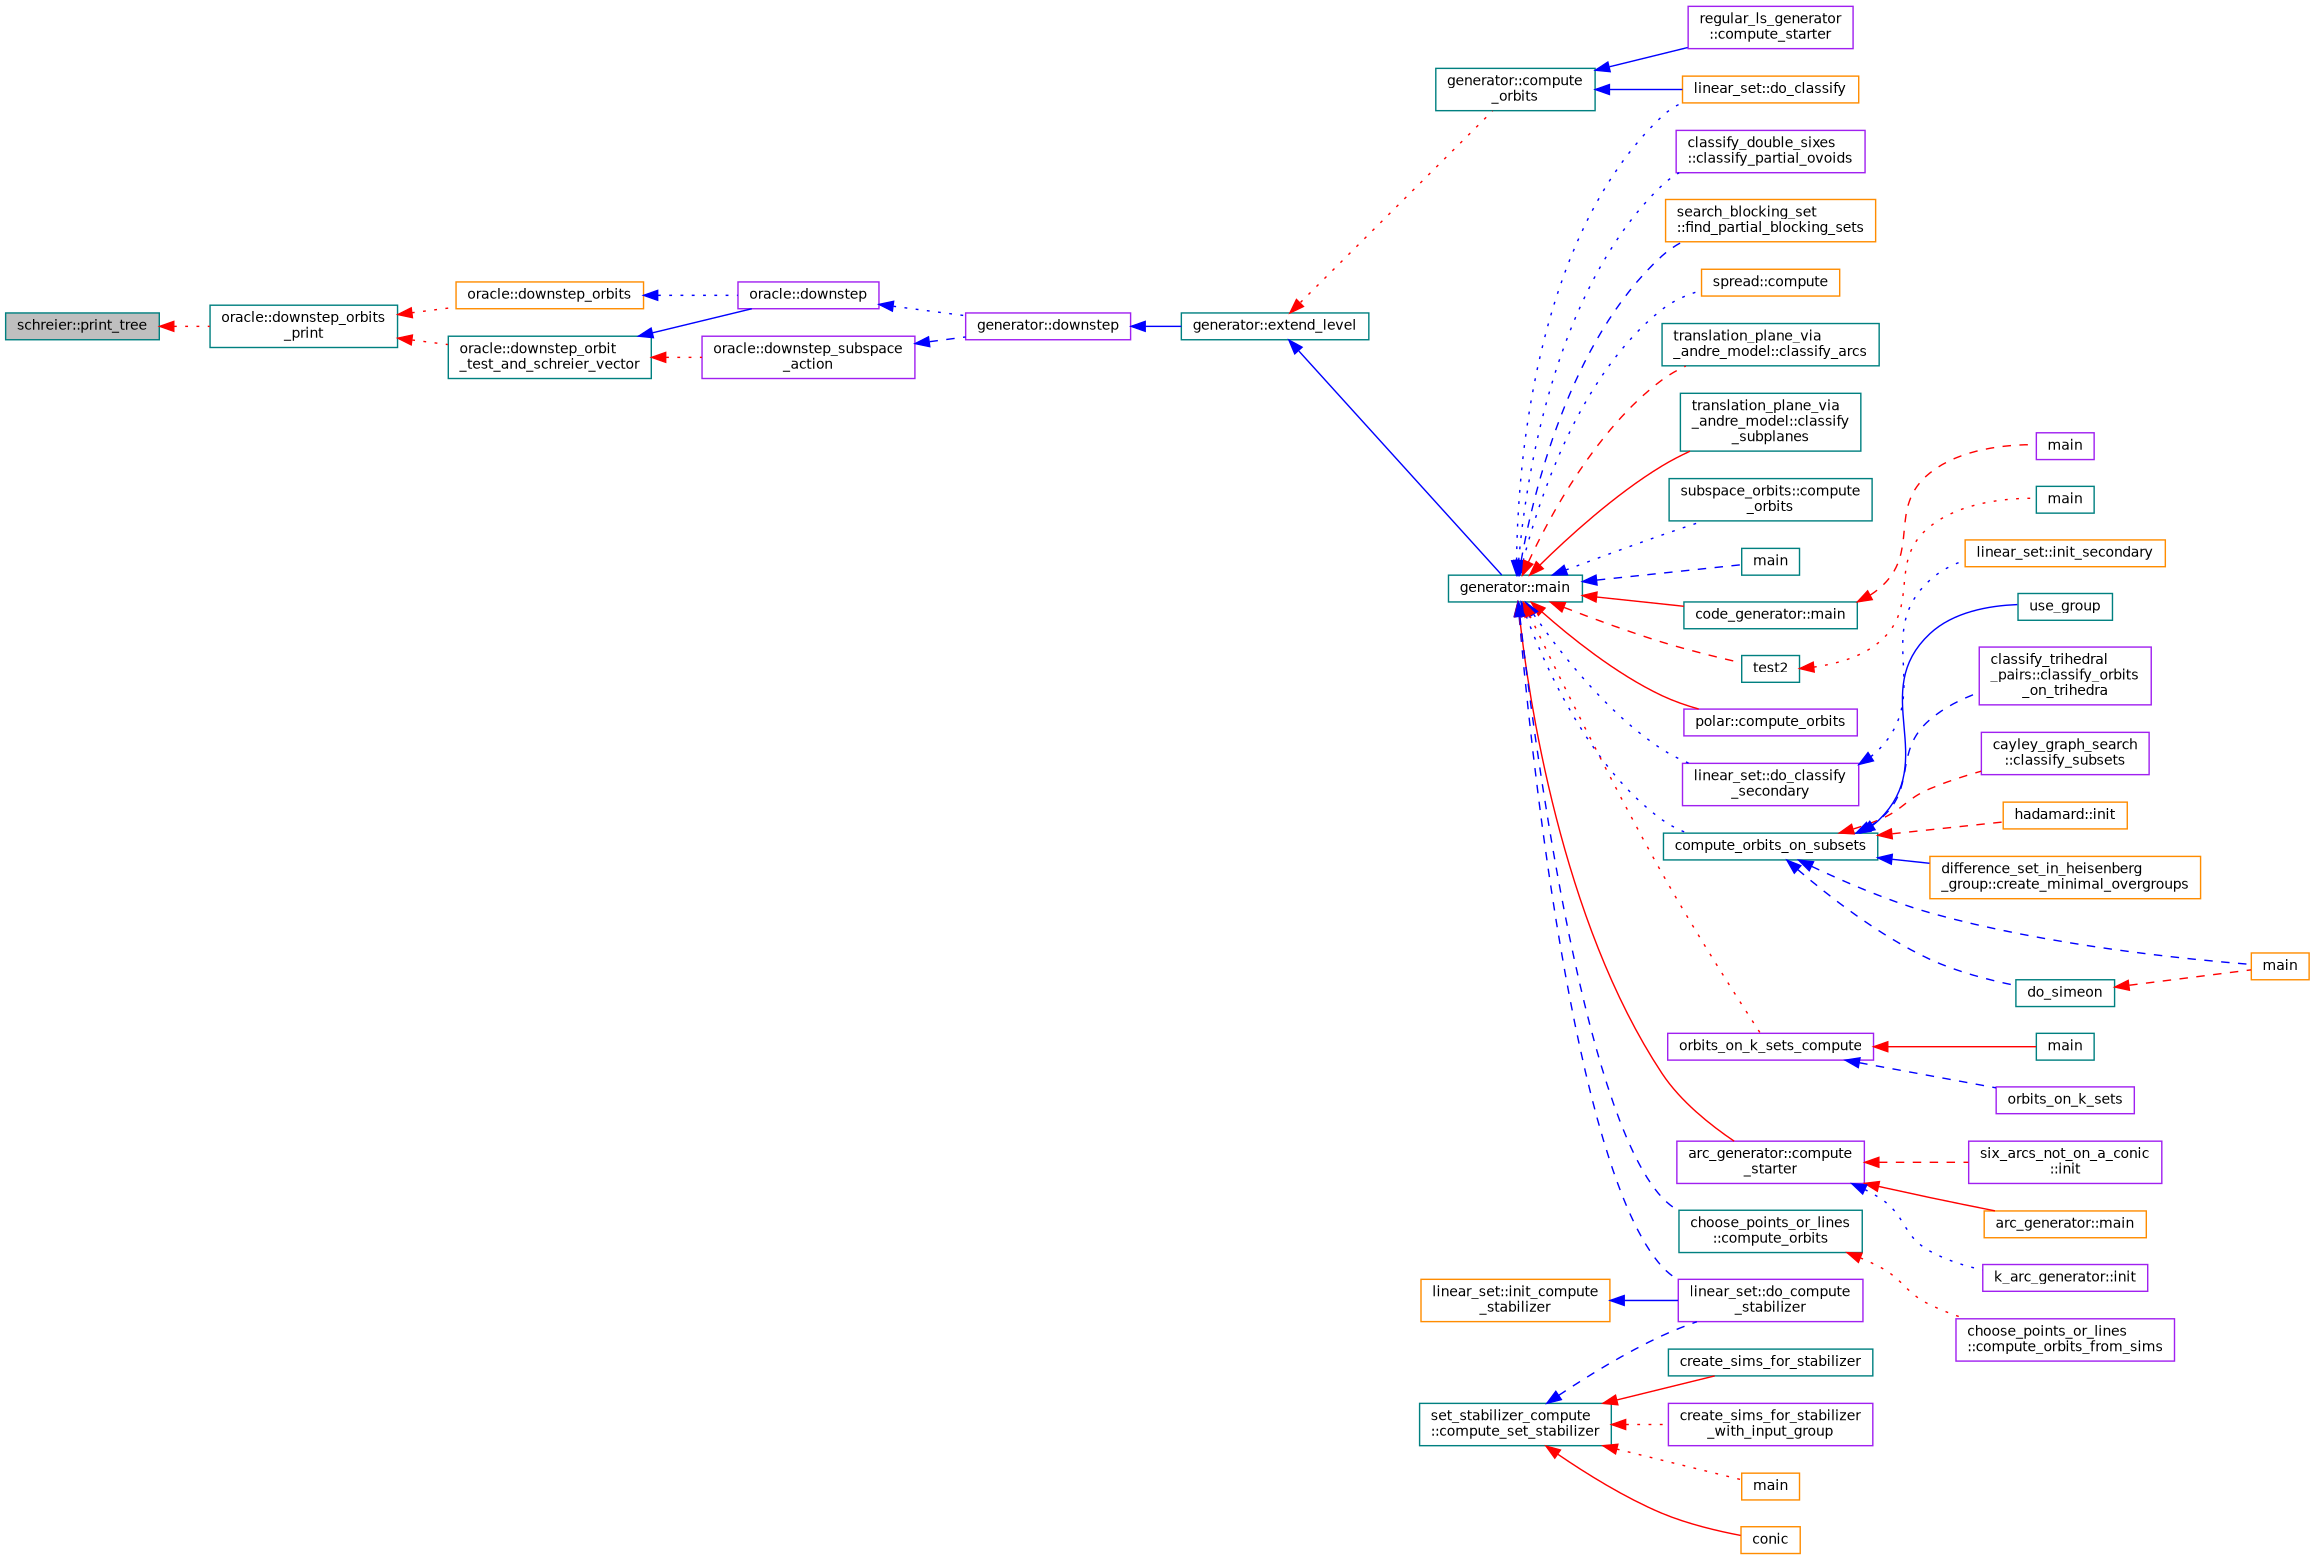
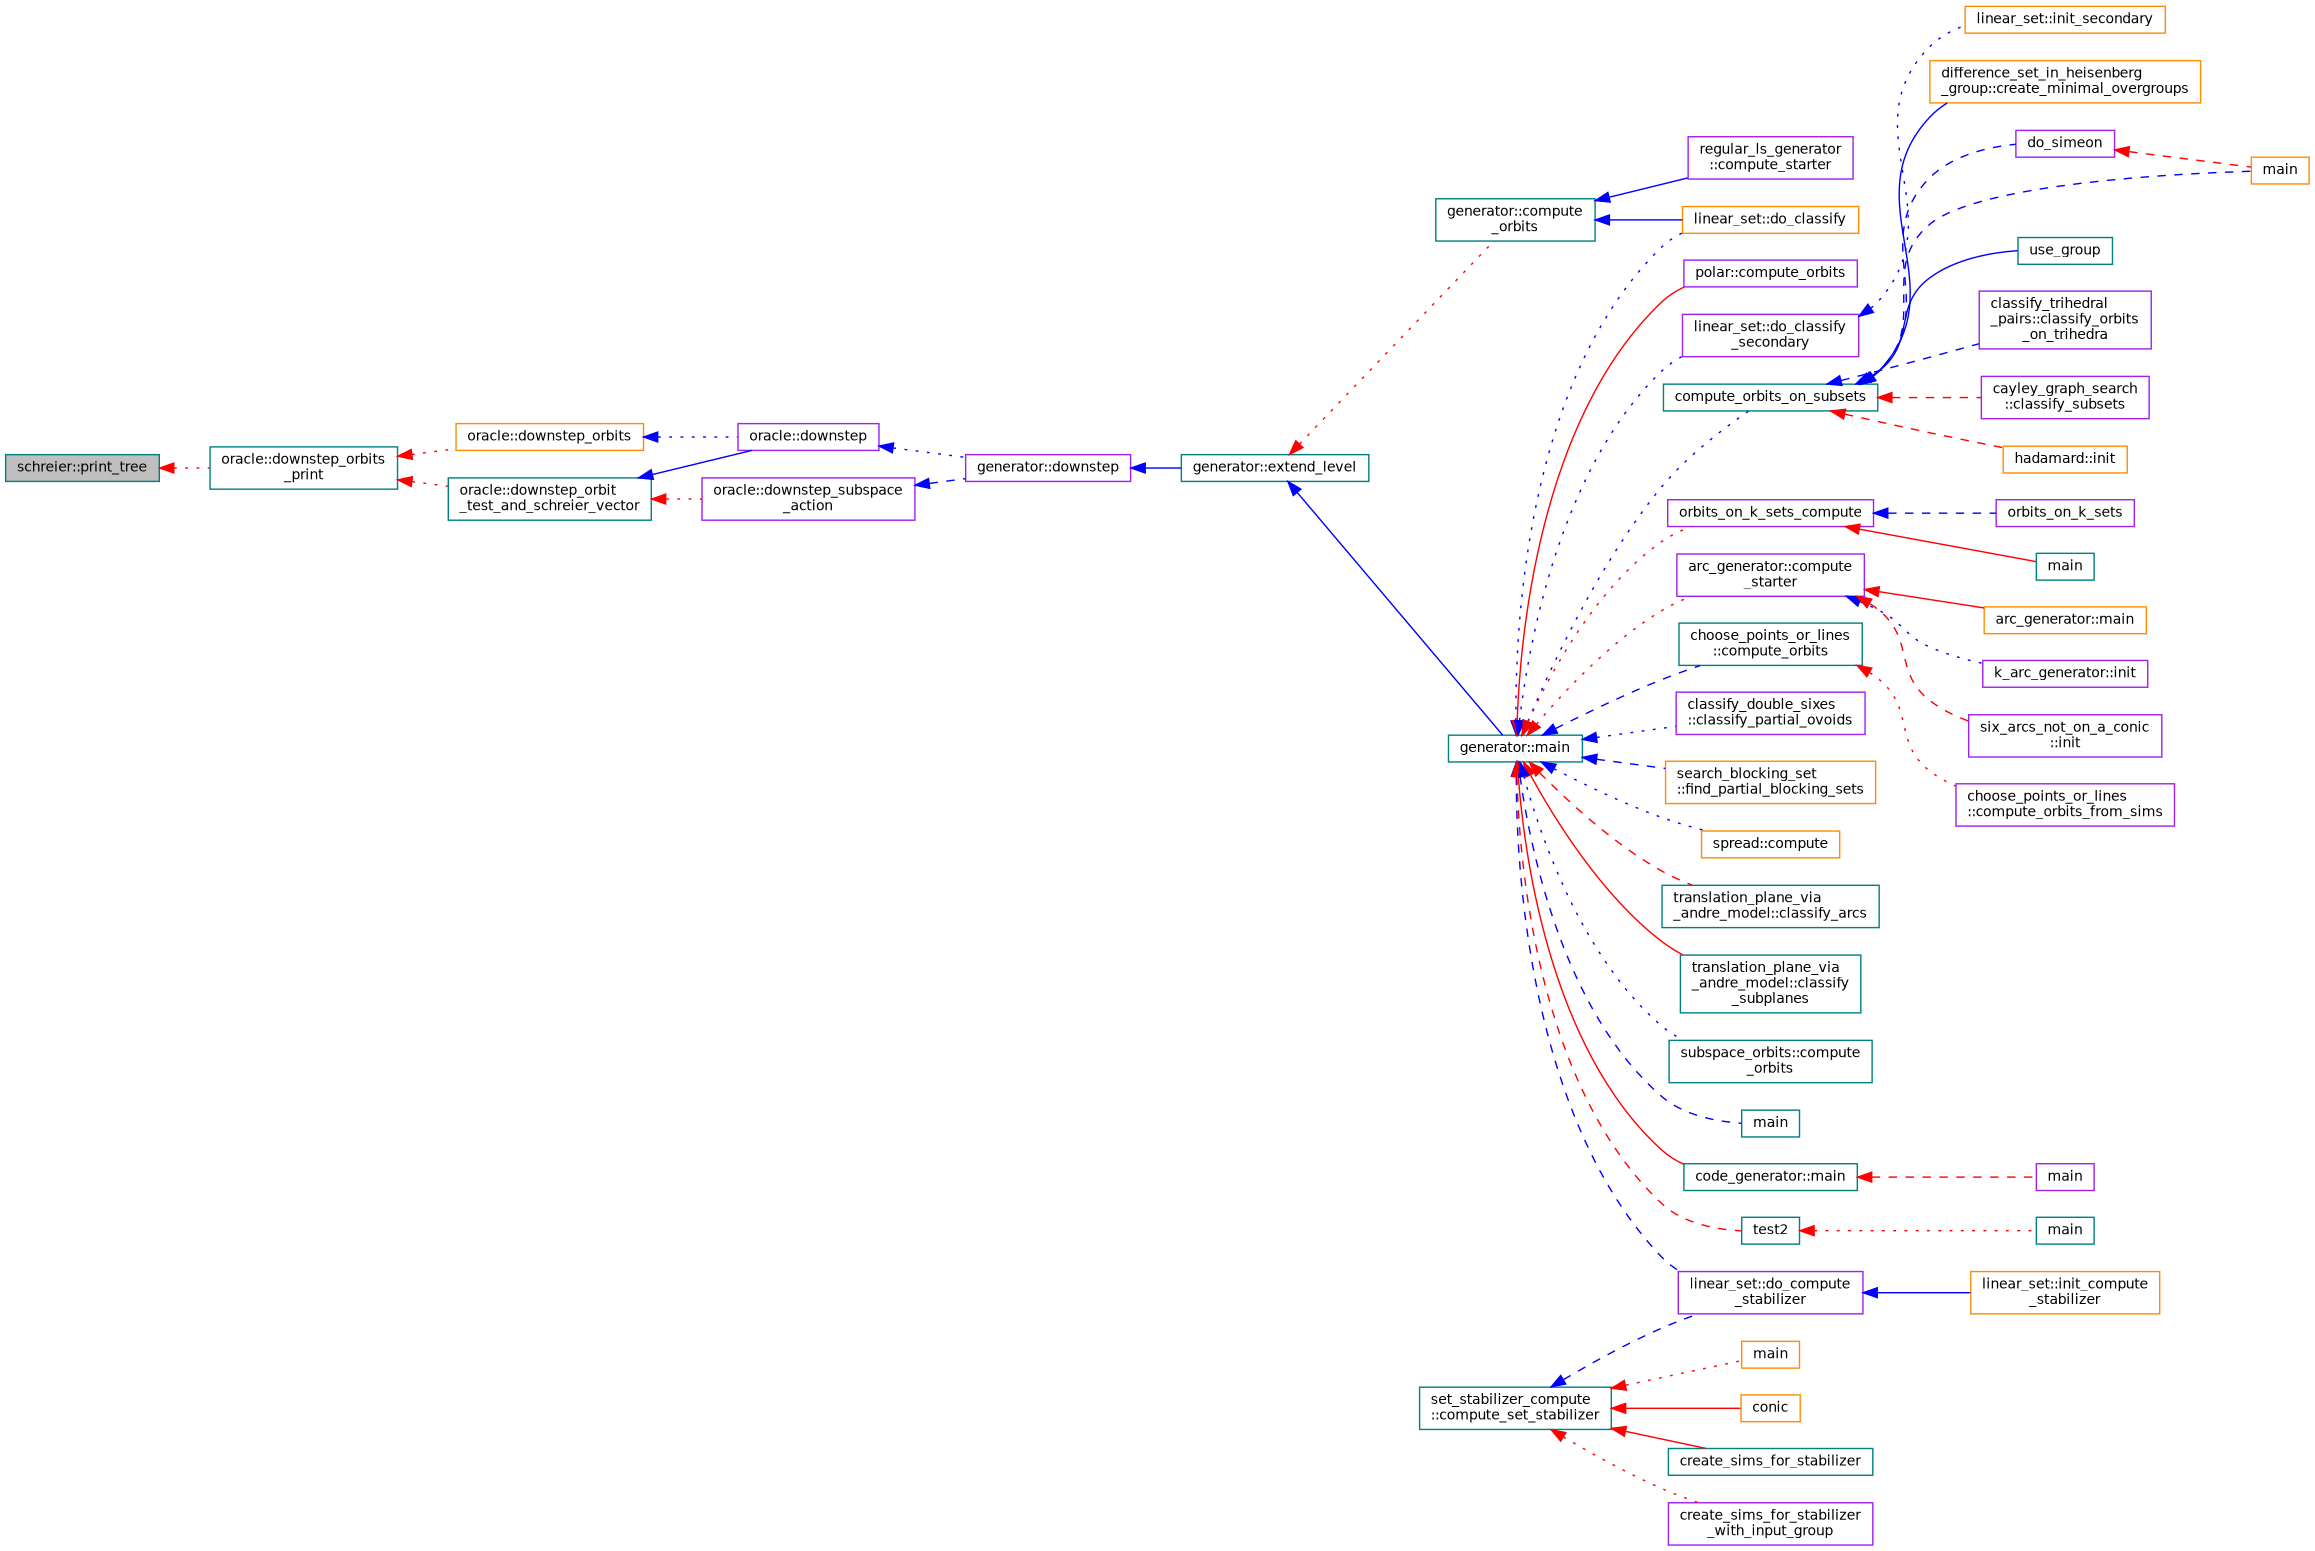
(1581, 900) -> (1607, 652)
(2065, 993) -> (2065, 144)
(1651, 1300) -> (1924, 1293)
